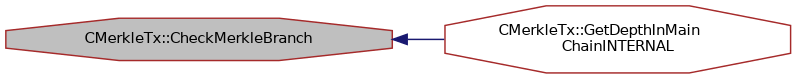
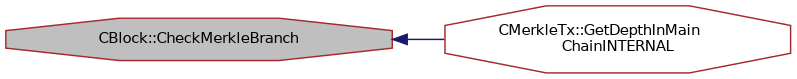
(199, 39) -> (199, 39)
